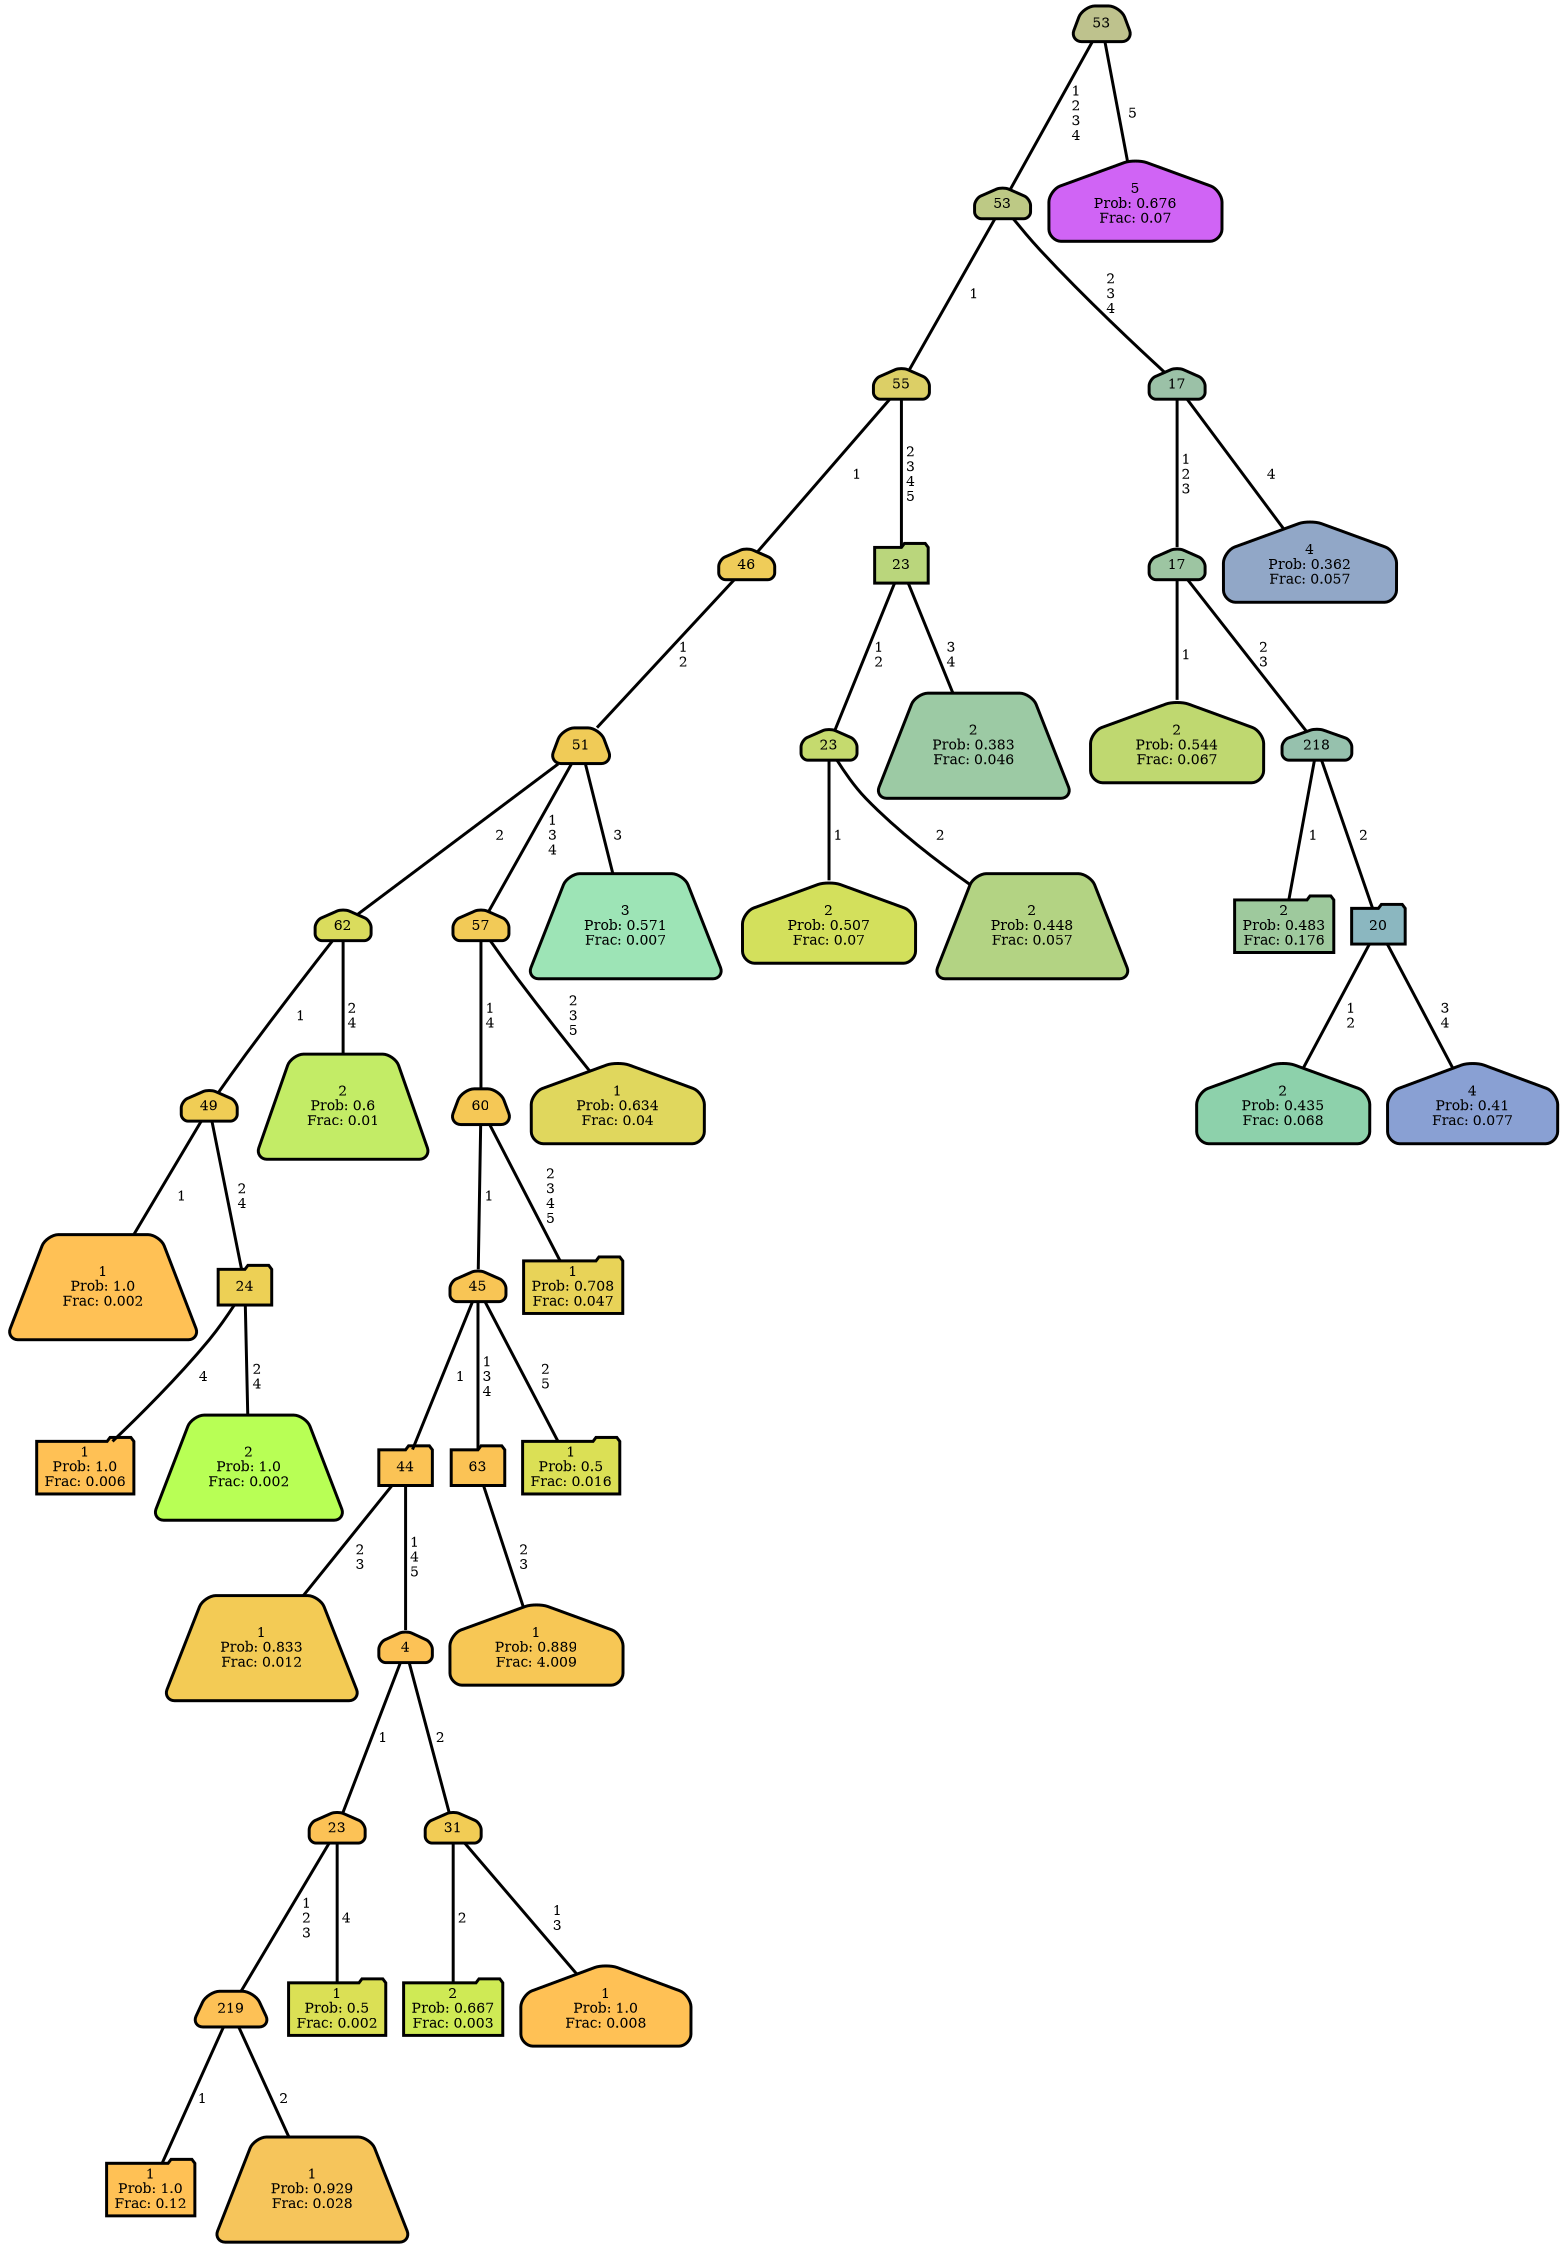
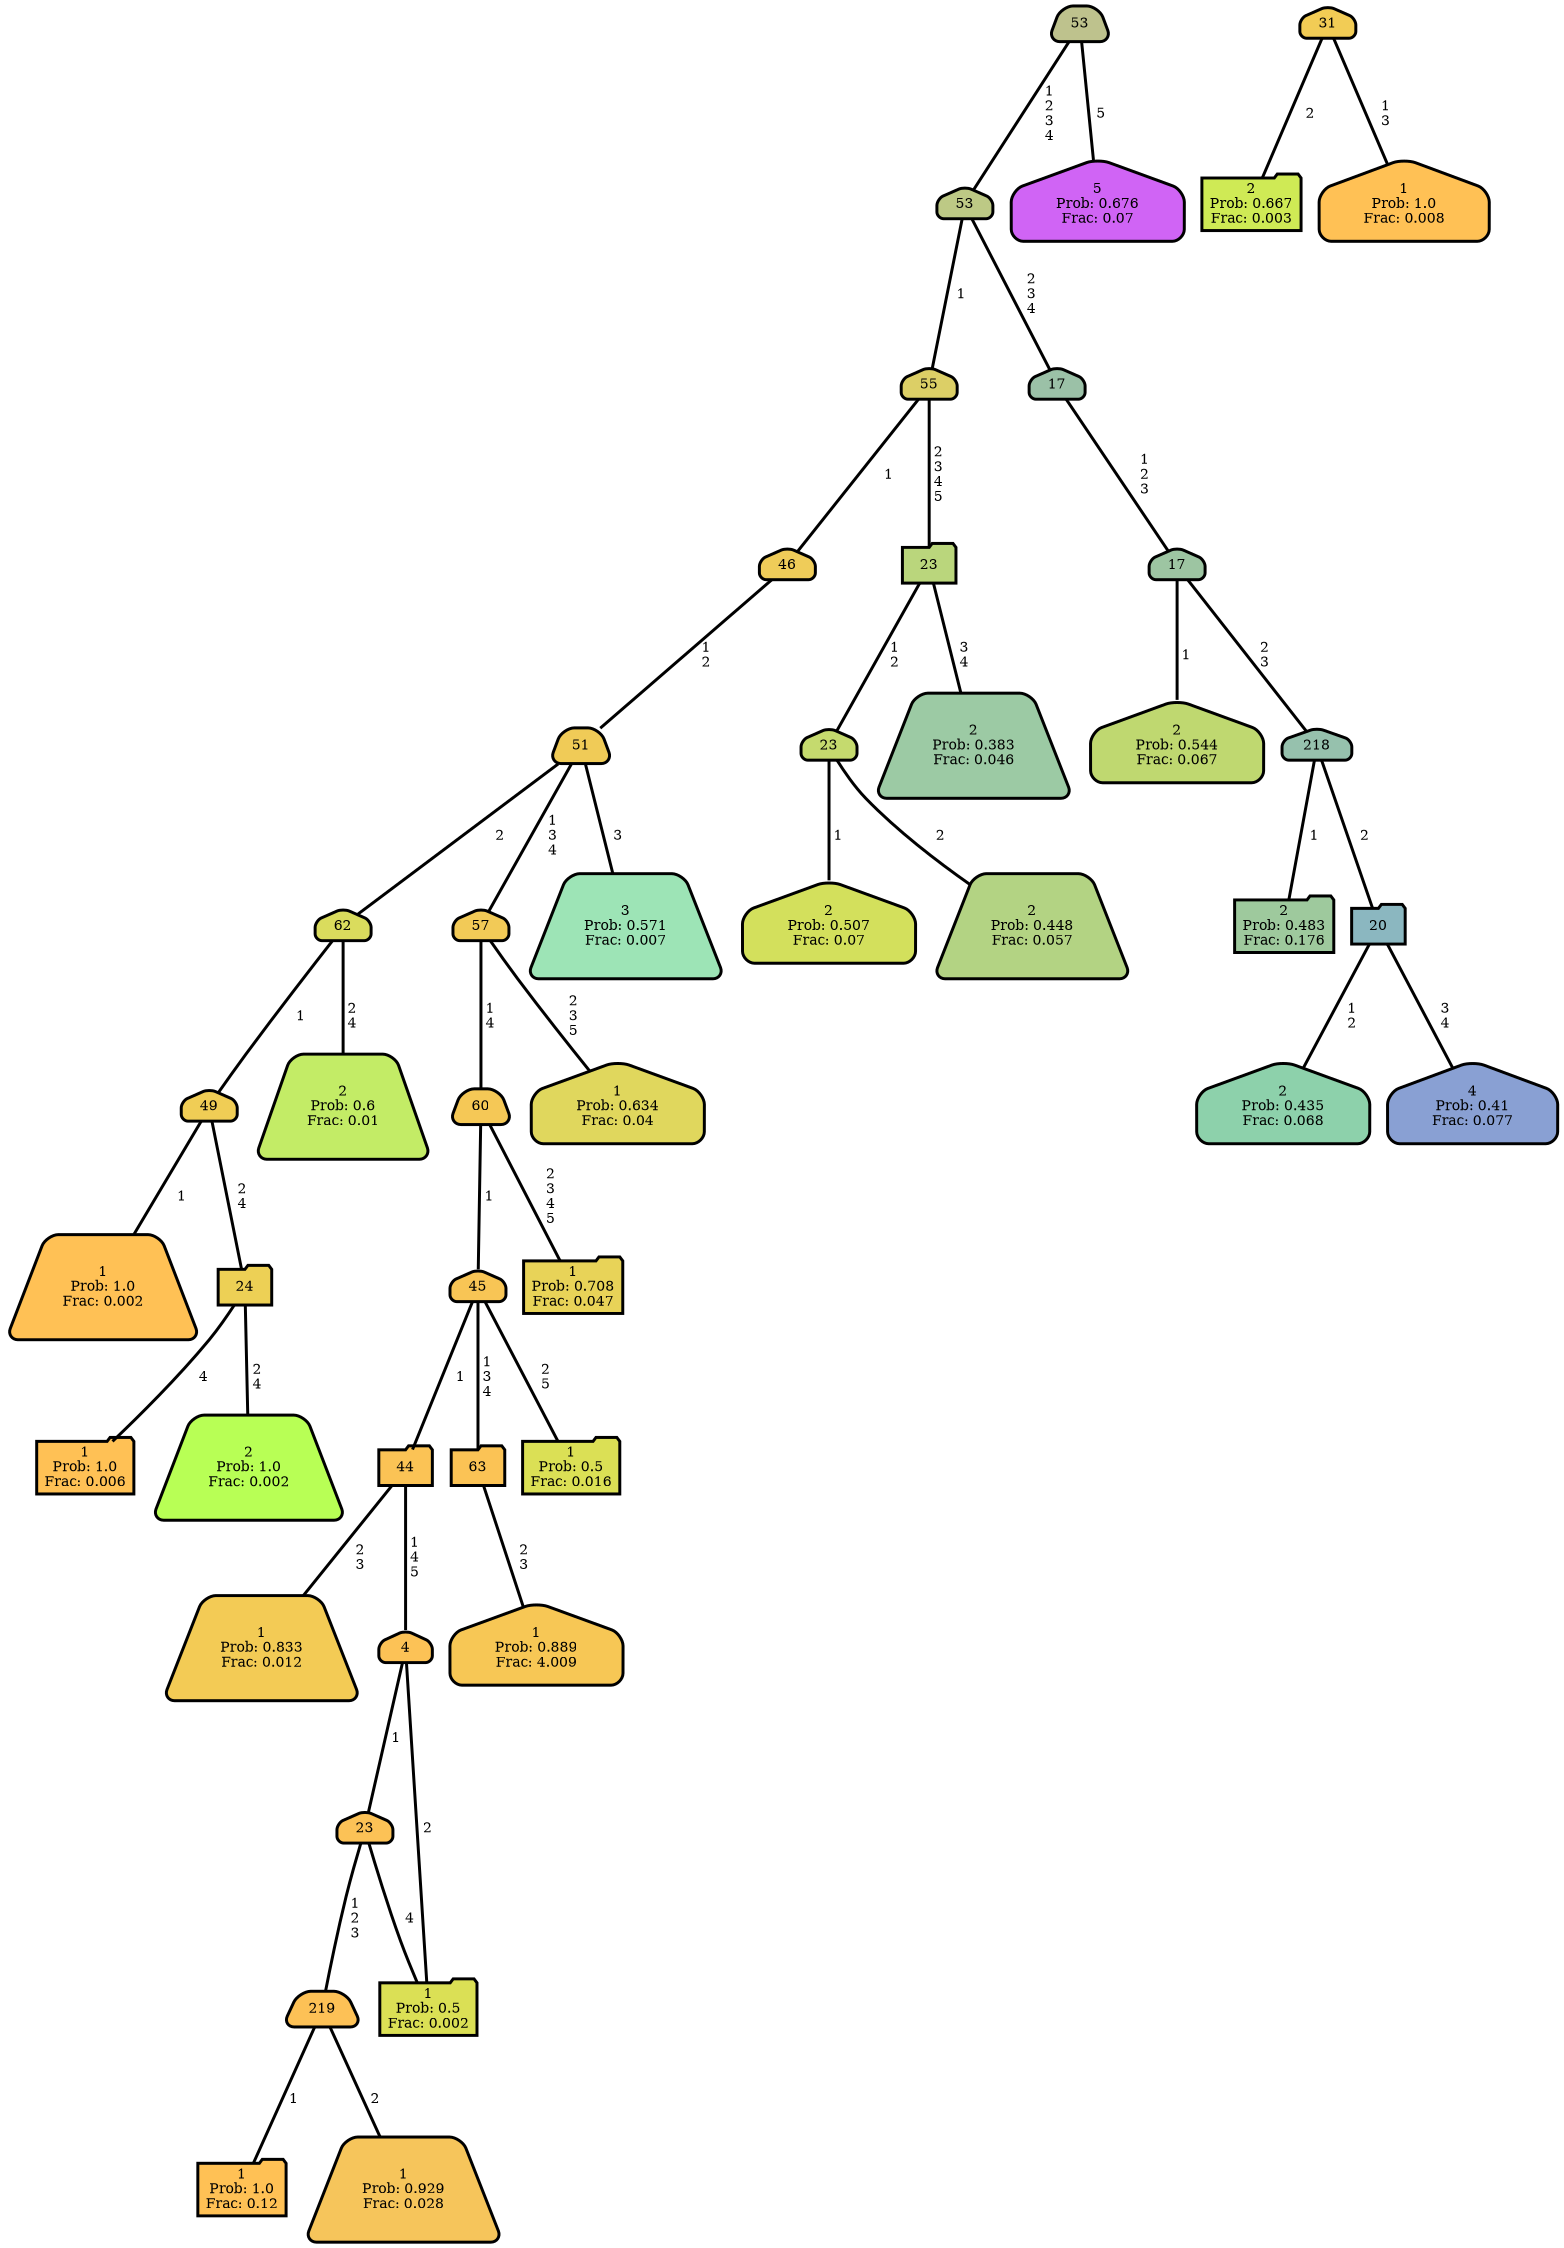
(1310, 565) -> none
(429, 1738) -> (417, 1823)
